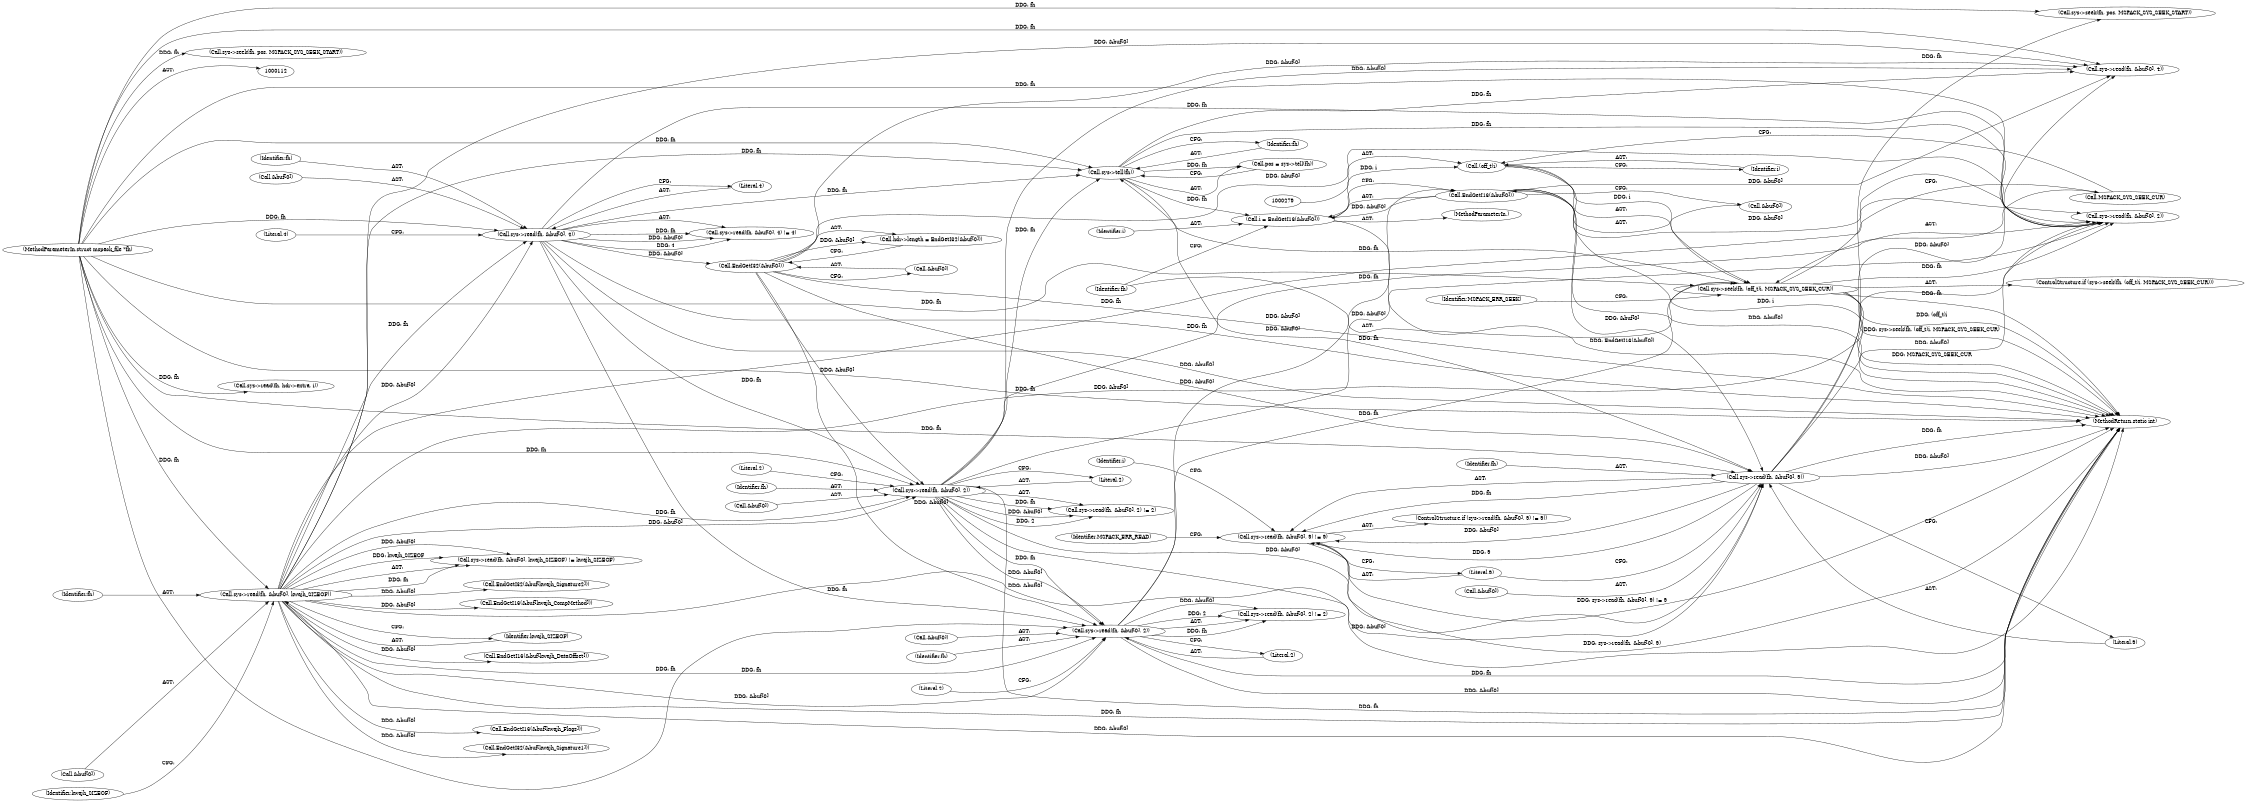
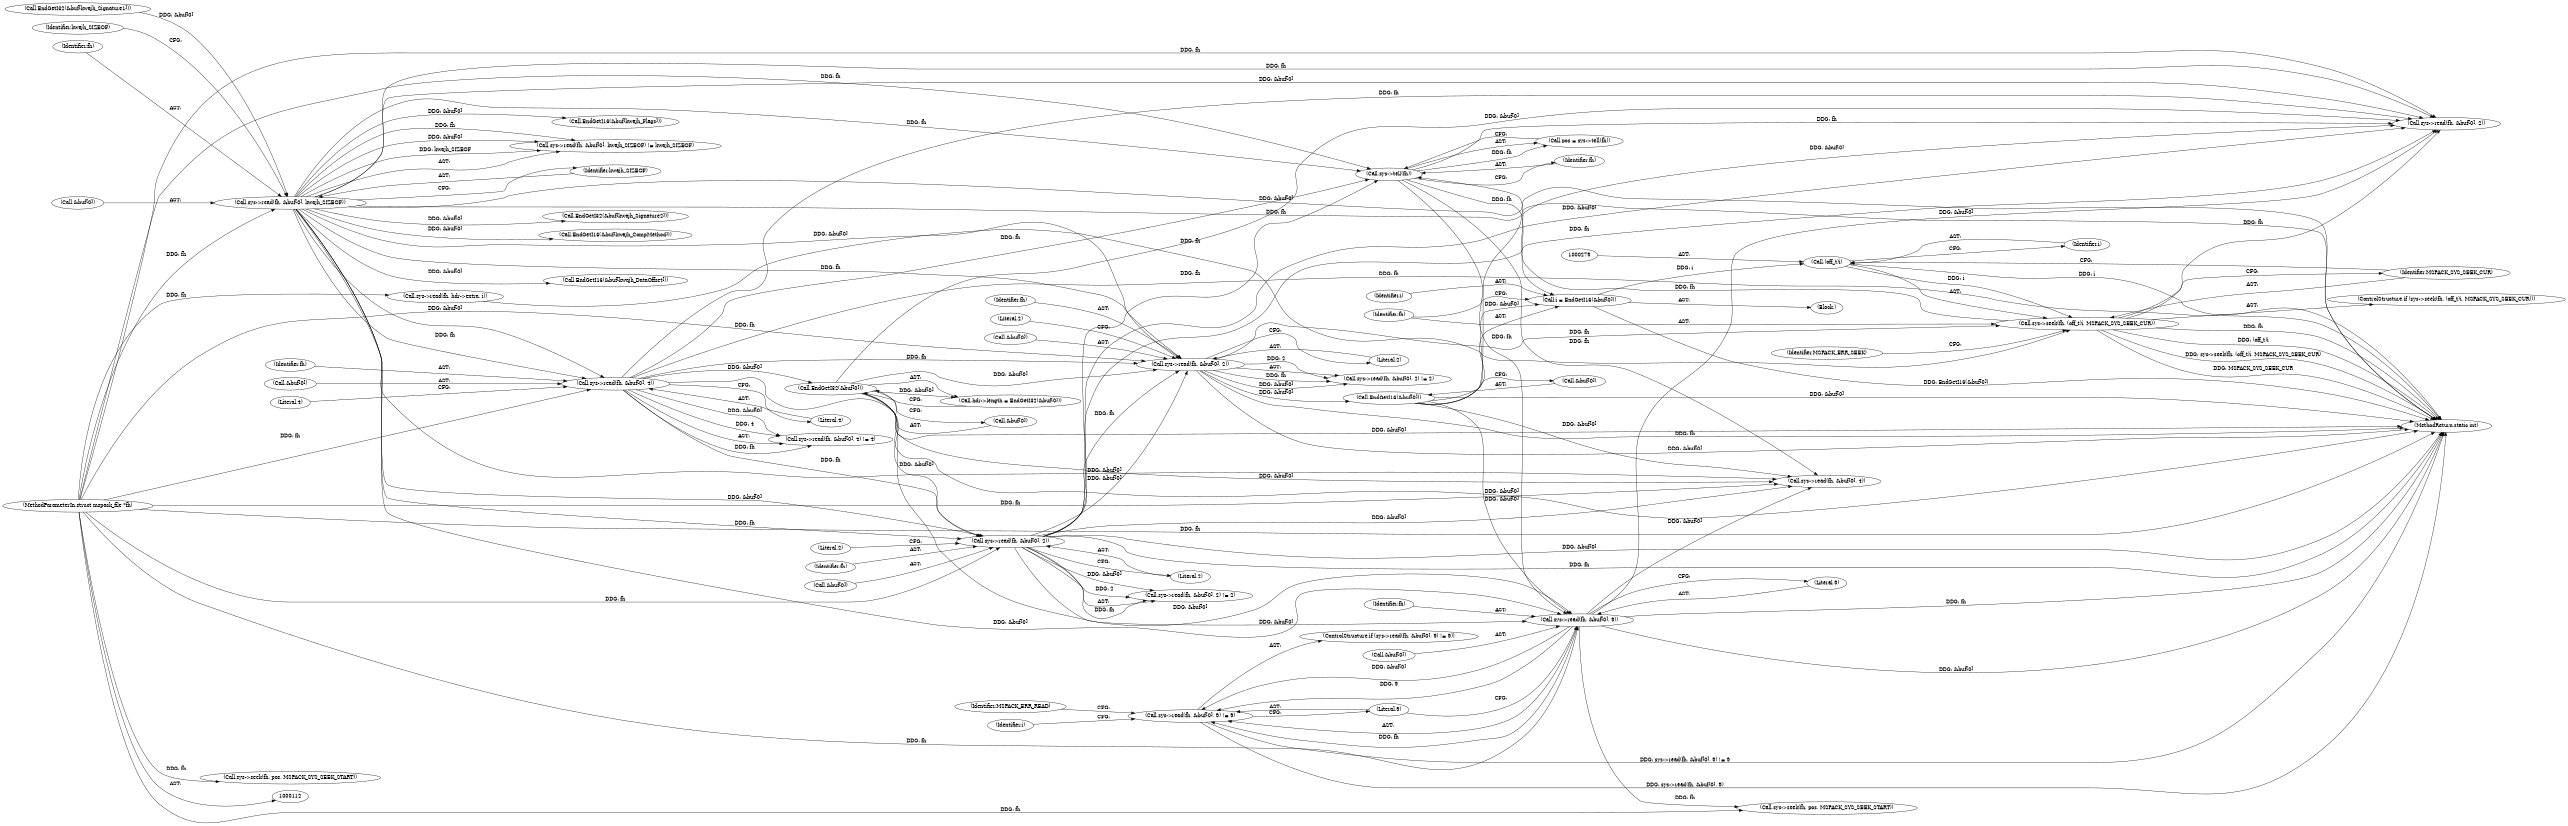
(1382, 184) -> none
(2125, 198) -> (2446, 273)
(1481, 215) -> (1827, 308)
(897, 308) -> (1245, 269)
(358, 728) -> (233, 84)
